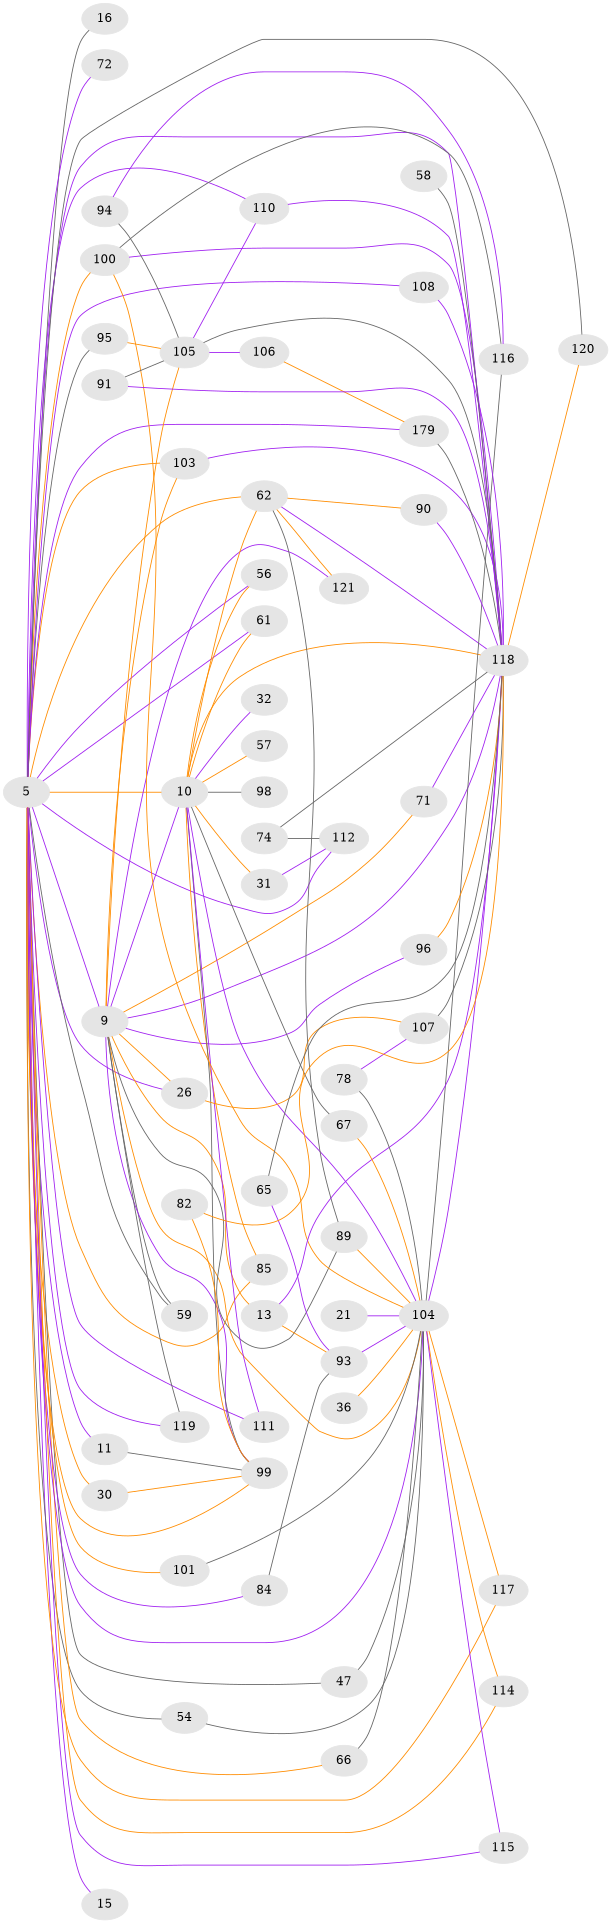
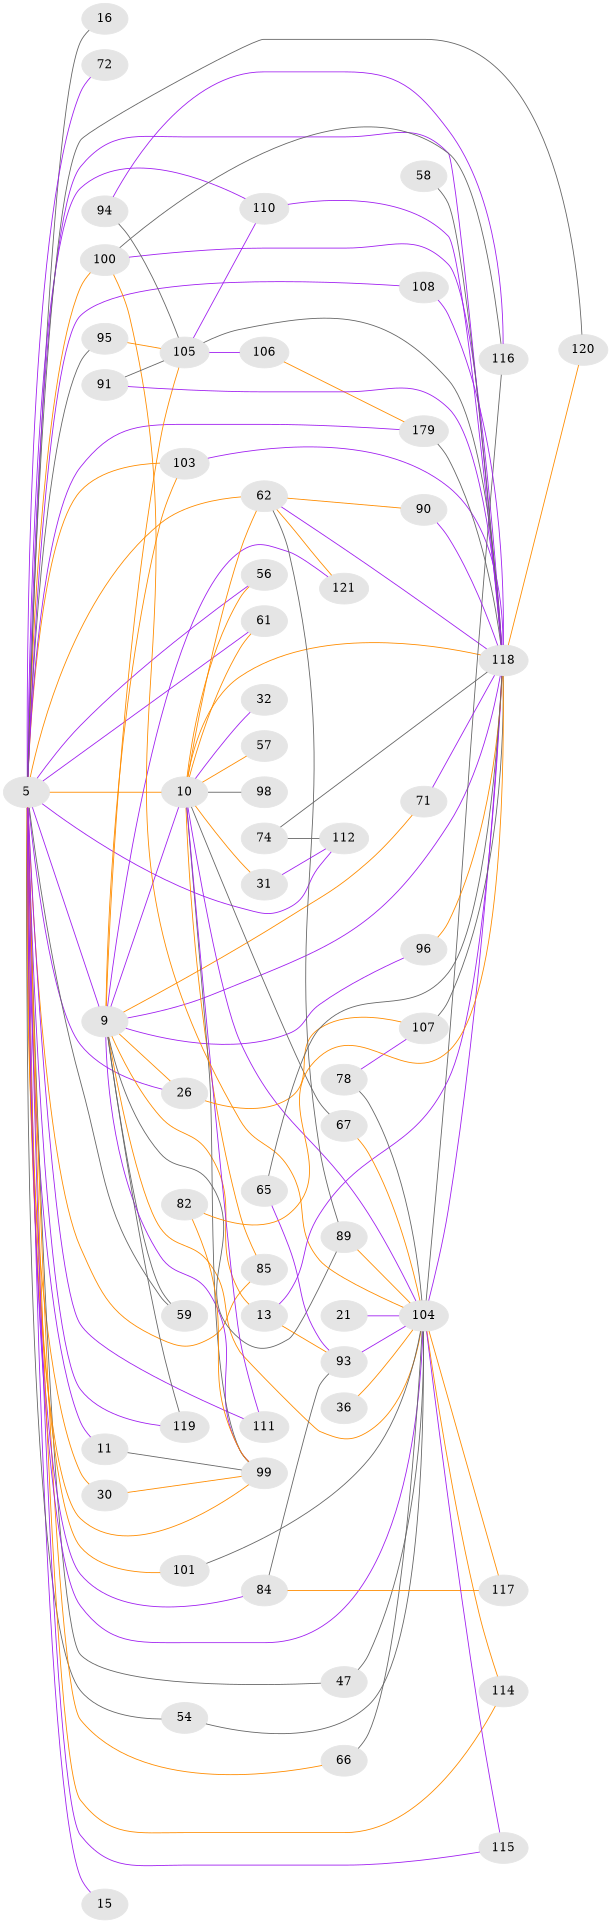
(87, 1768) -> (383, 1590)
